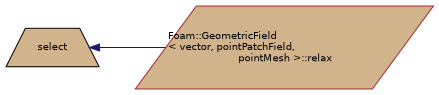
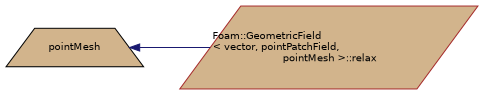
(53, 48) -> (75, 48)
